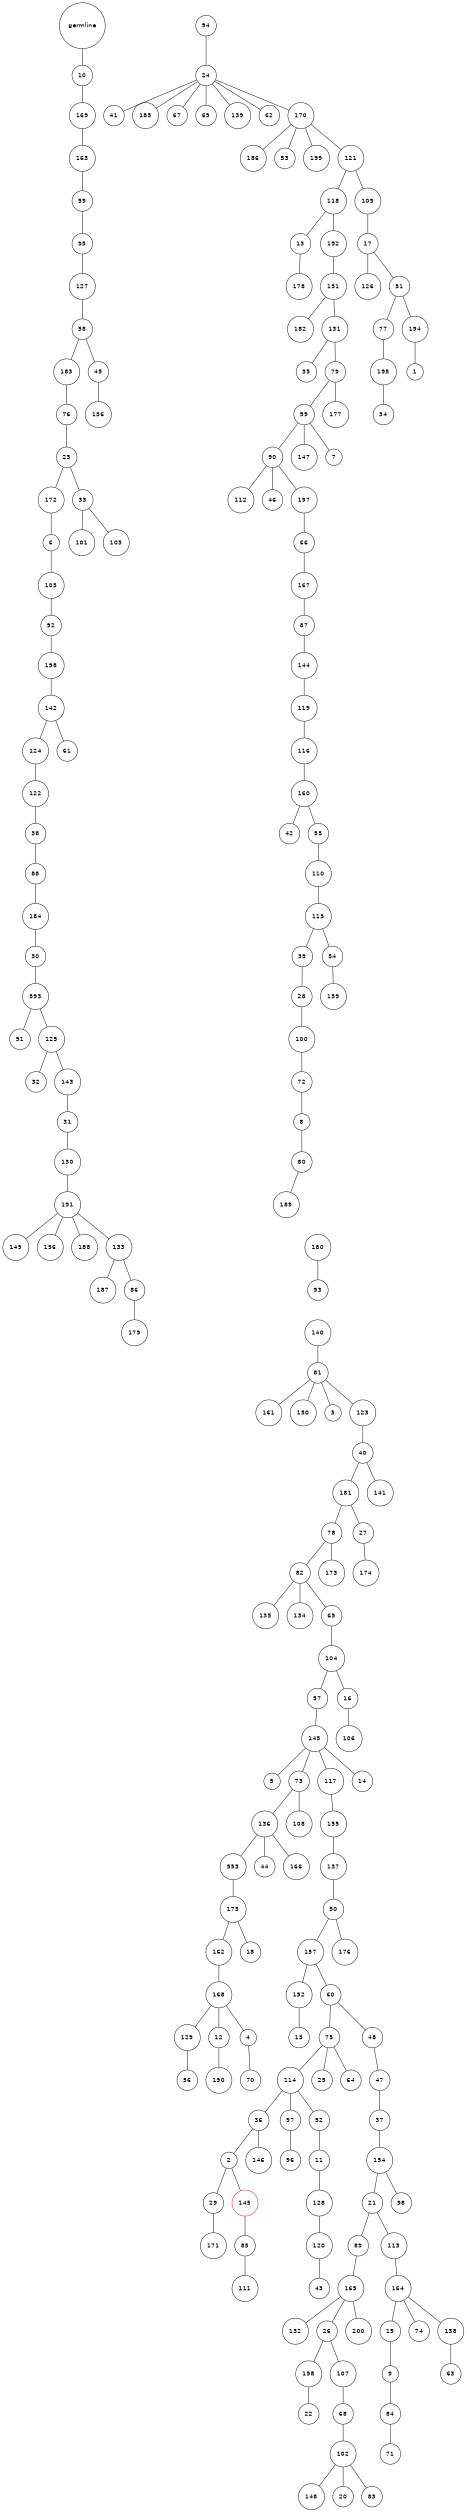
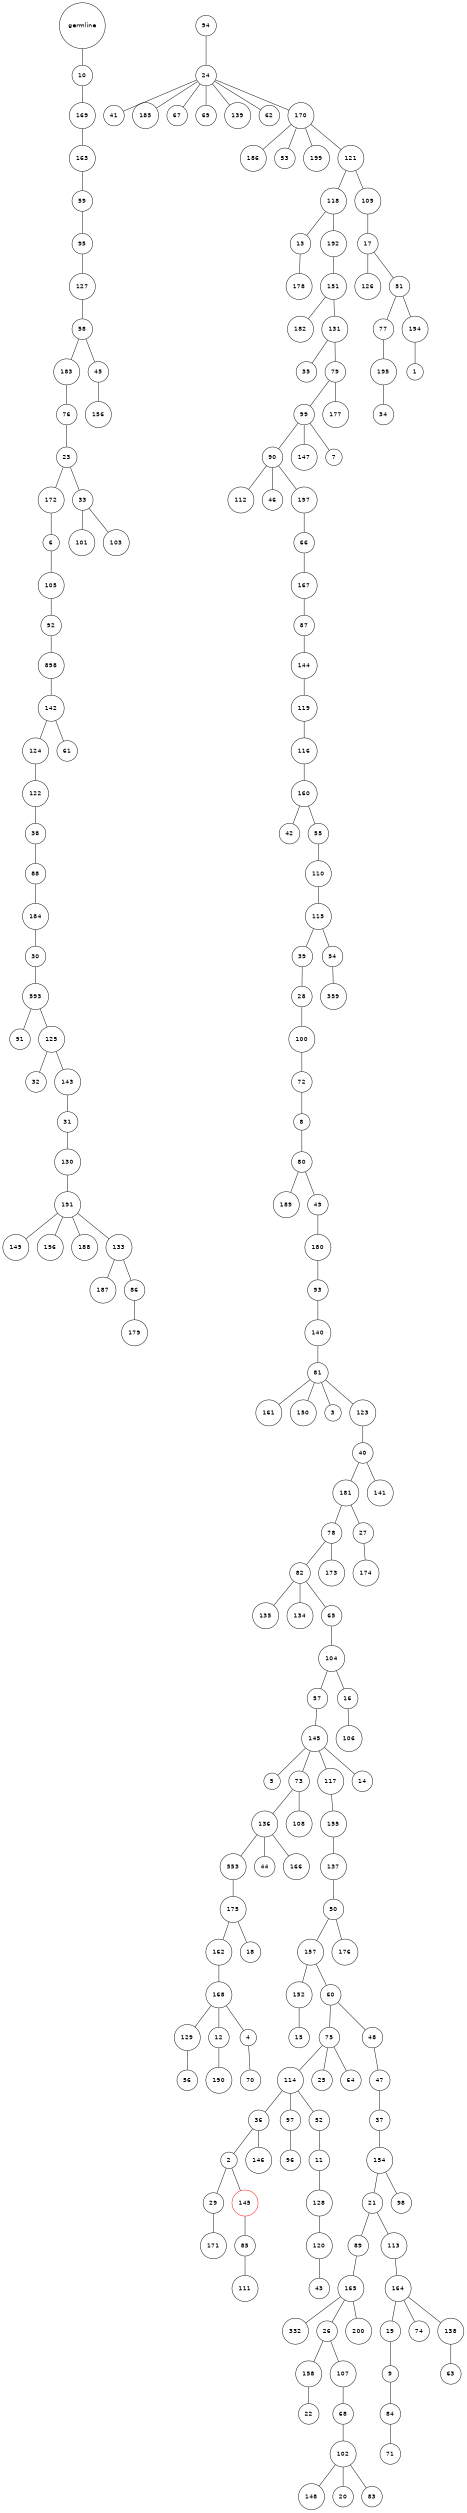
(51, 665) -> (51, 665)
(333, 997) -> (333, 997)
none -> (318, 1205)
none -> (318, 1310)
(295, 2331) -> (295, 2331)
